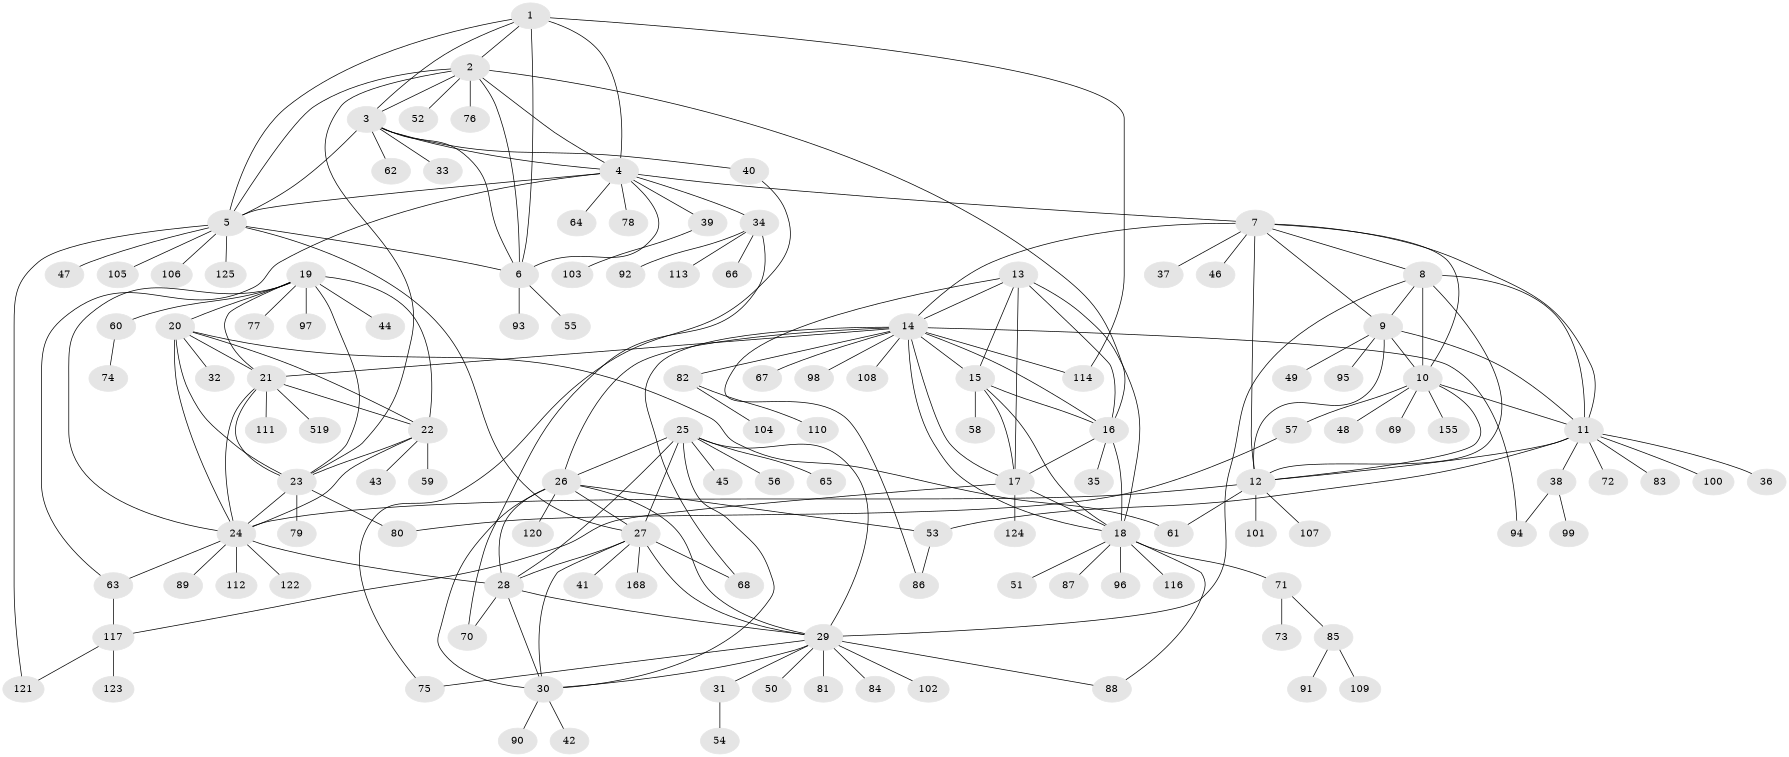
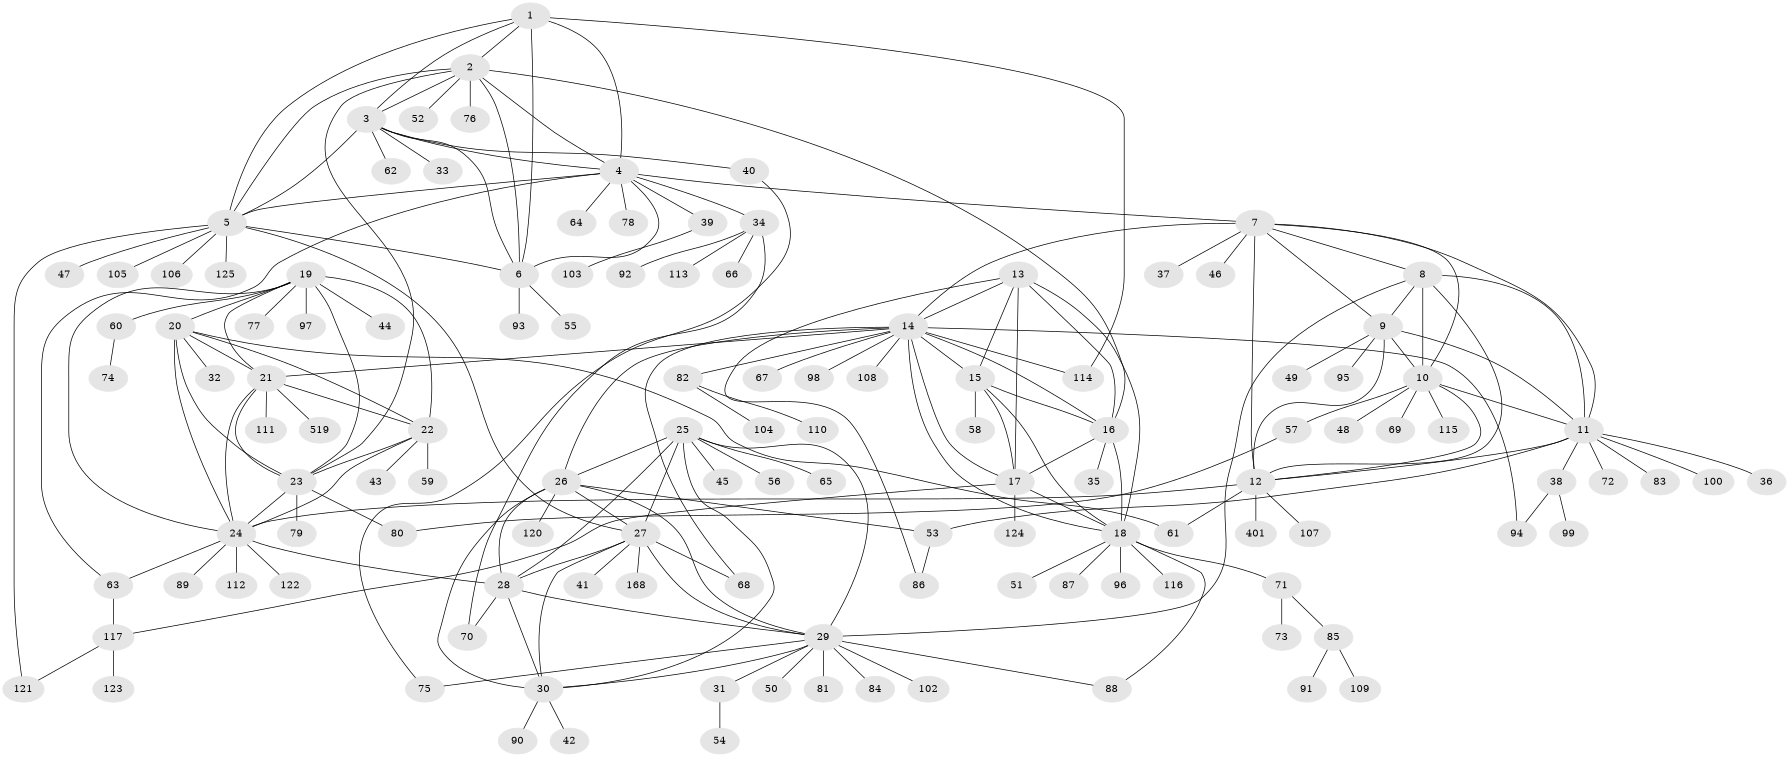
(1449, 430) -> (1449, 430)
(1256, 534) -> (1256, 534)
